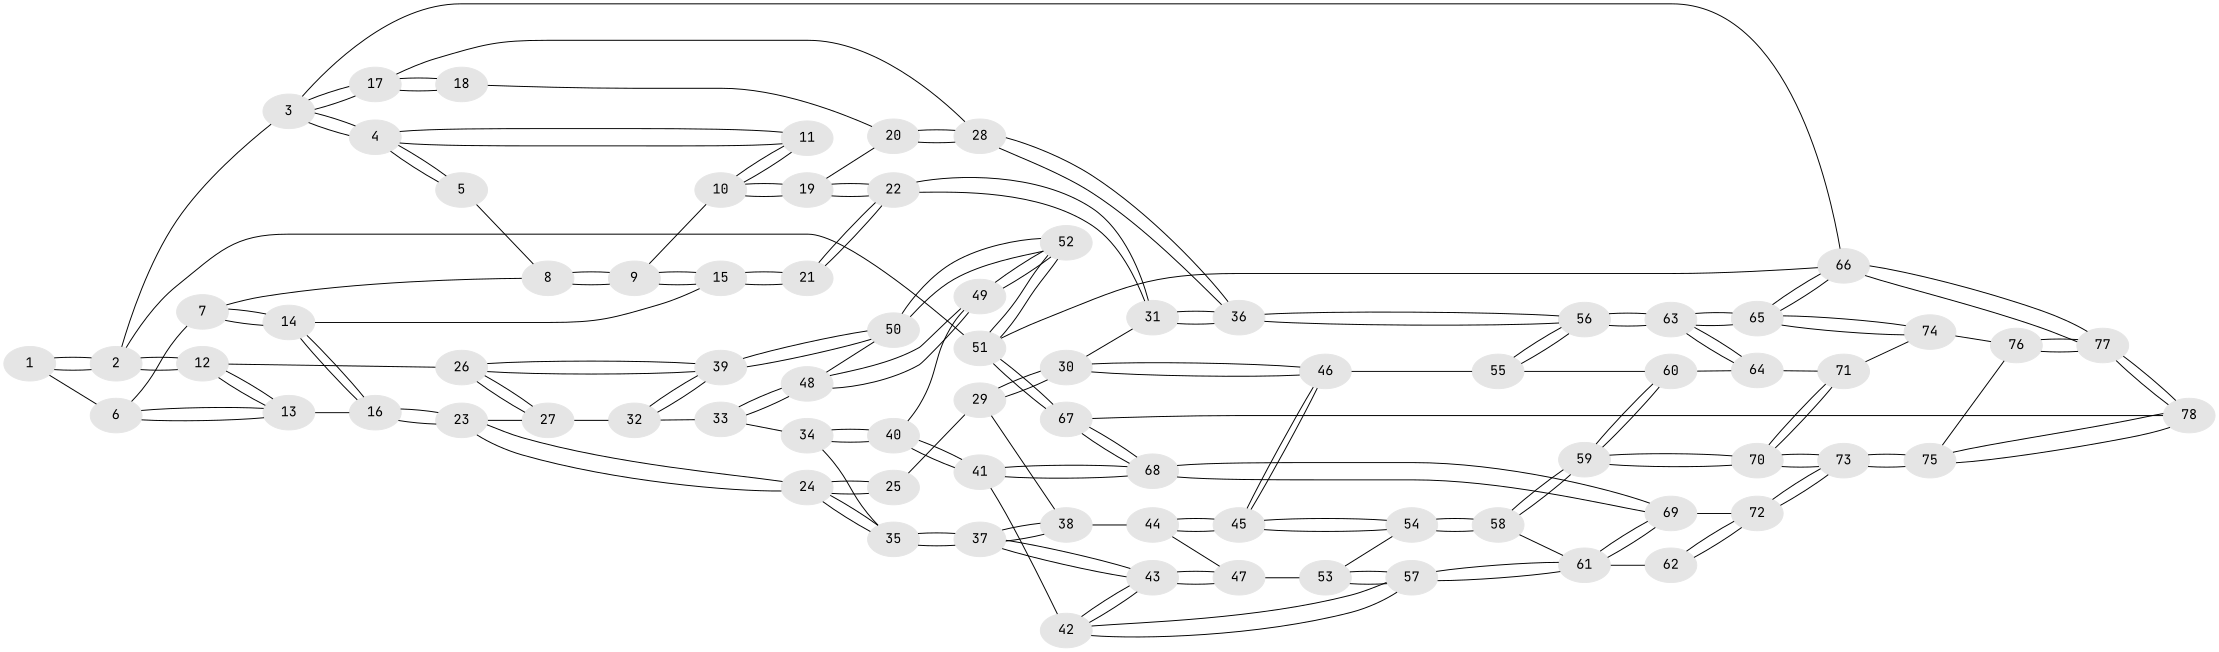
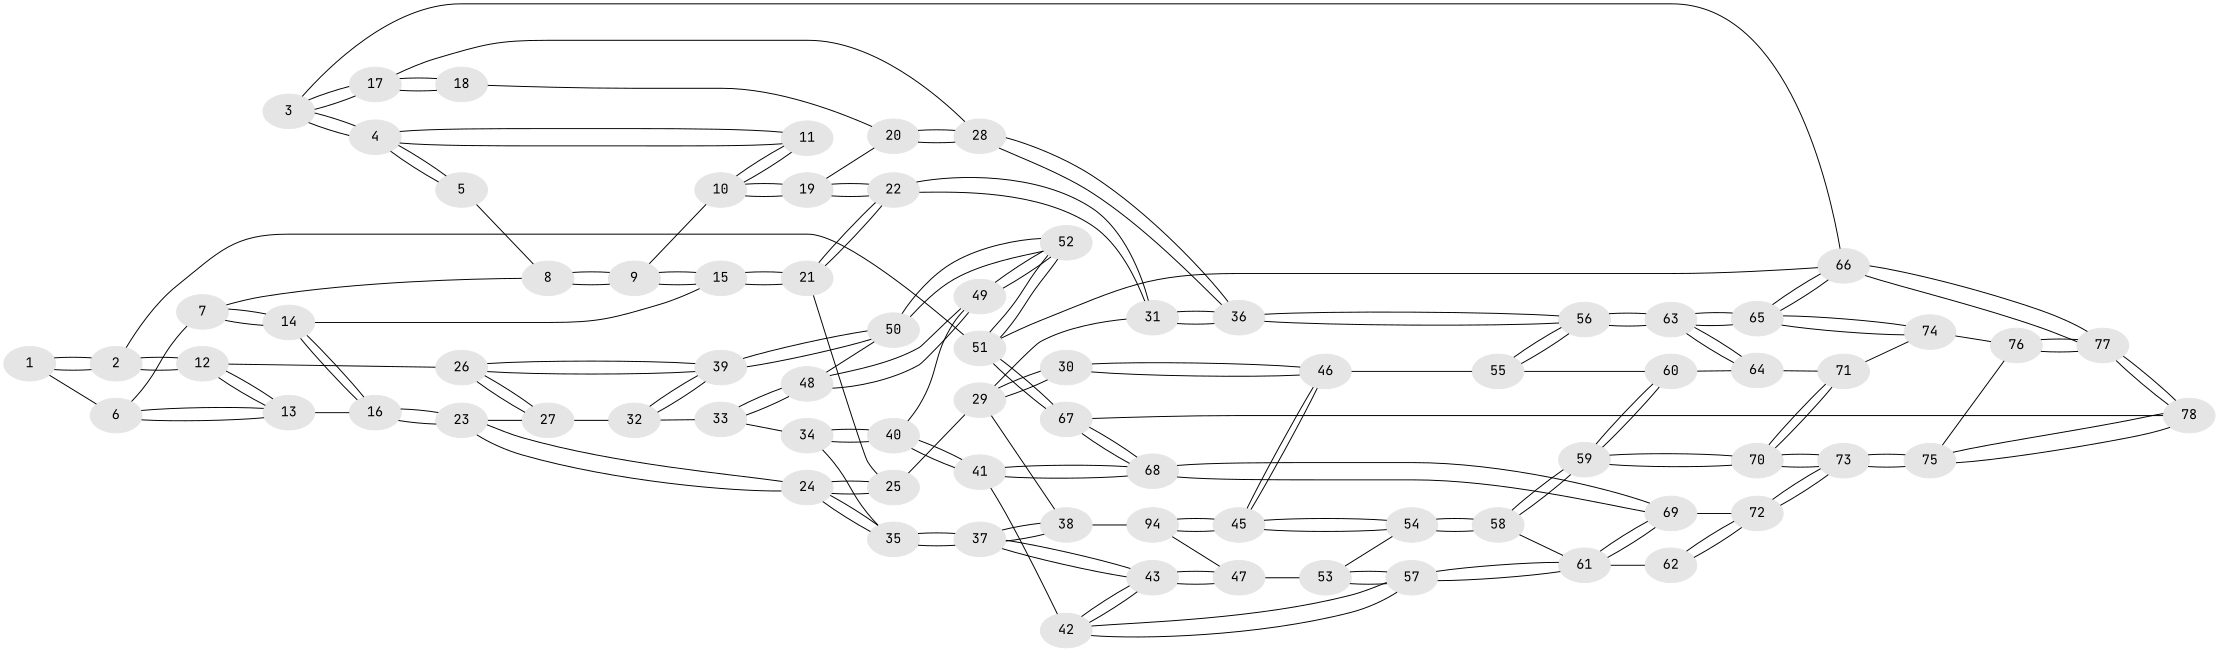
(176, 222) -> none
(1109, 343) -> (1052, 336)
none -> (841, 382)
(1153, 525) -> (1153, 525)
